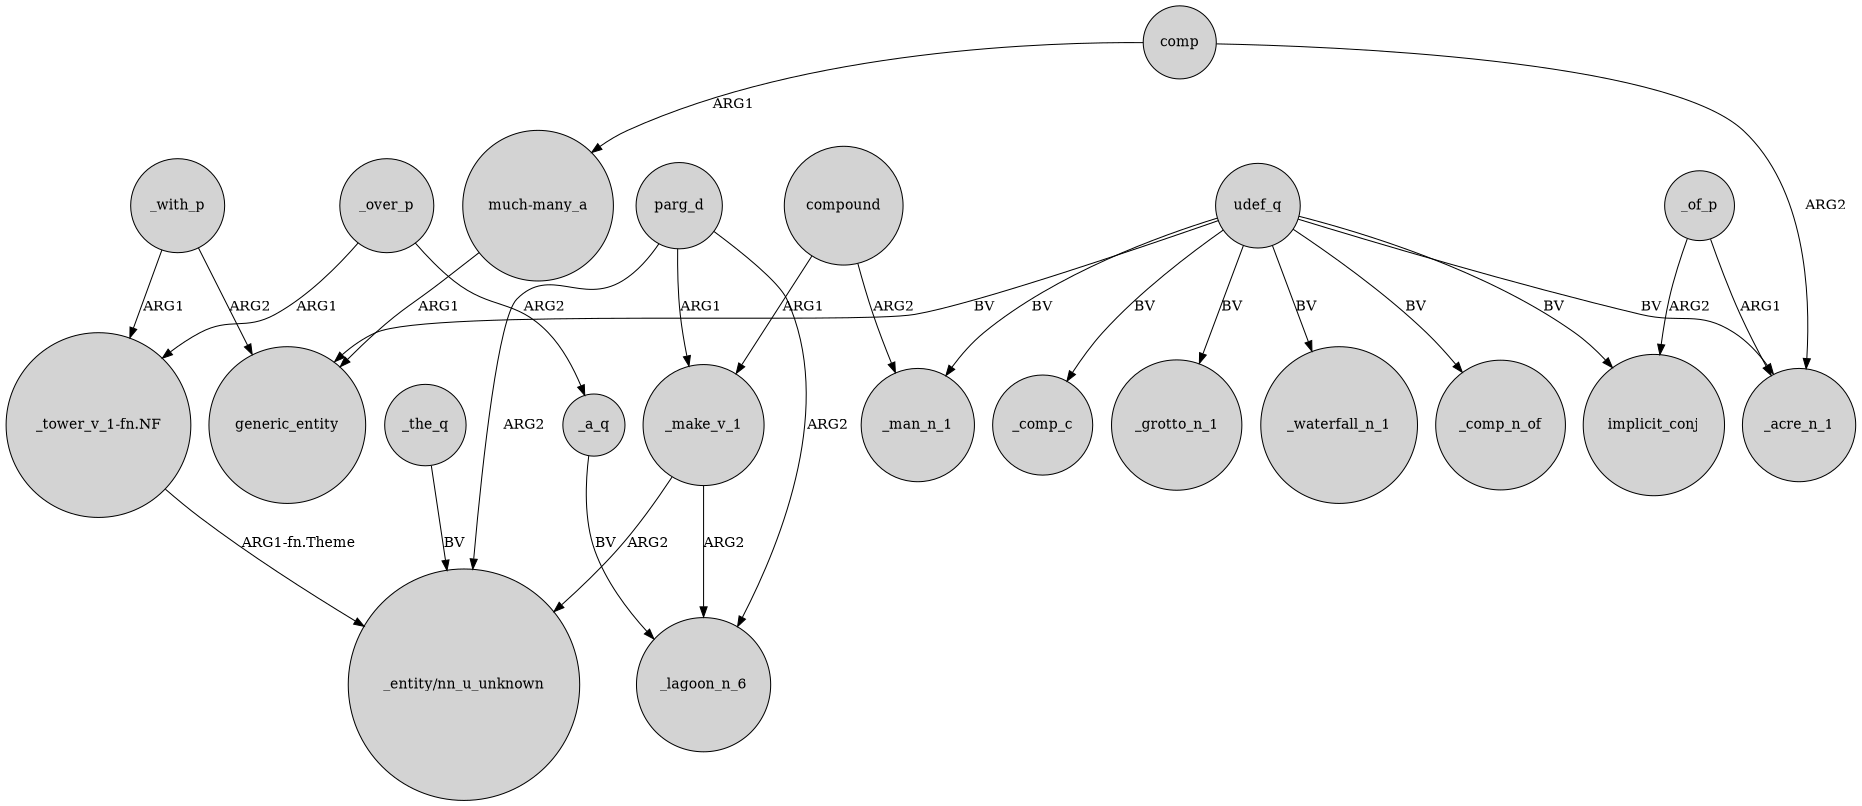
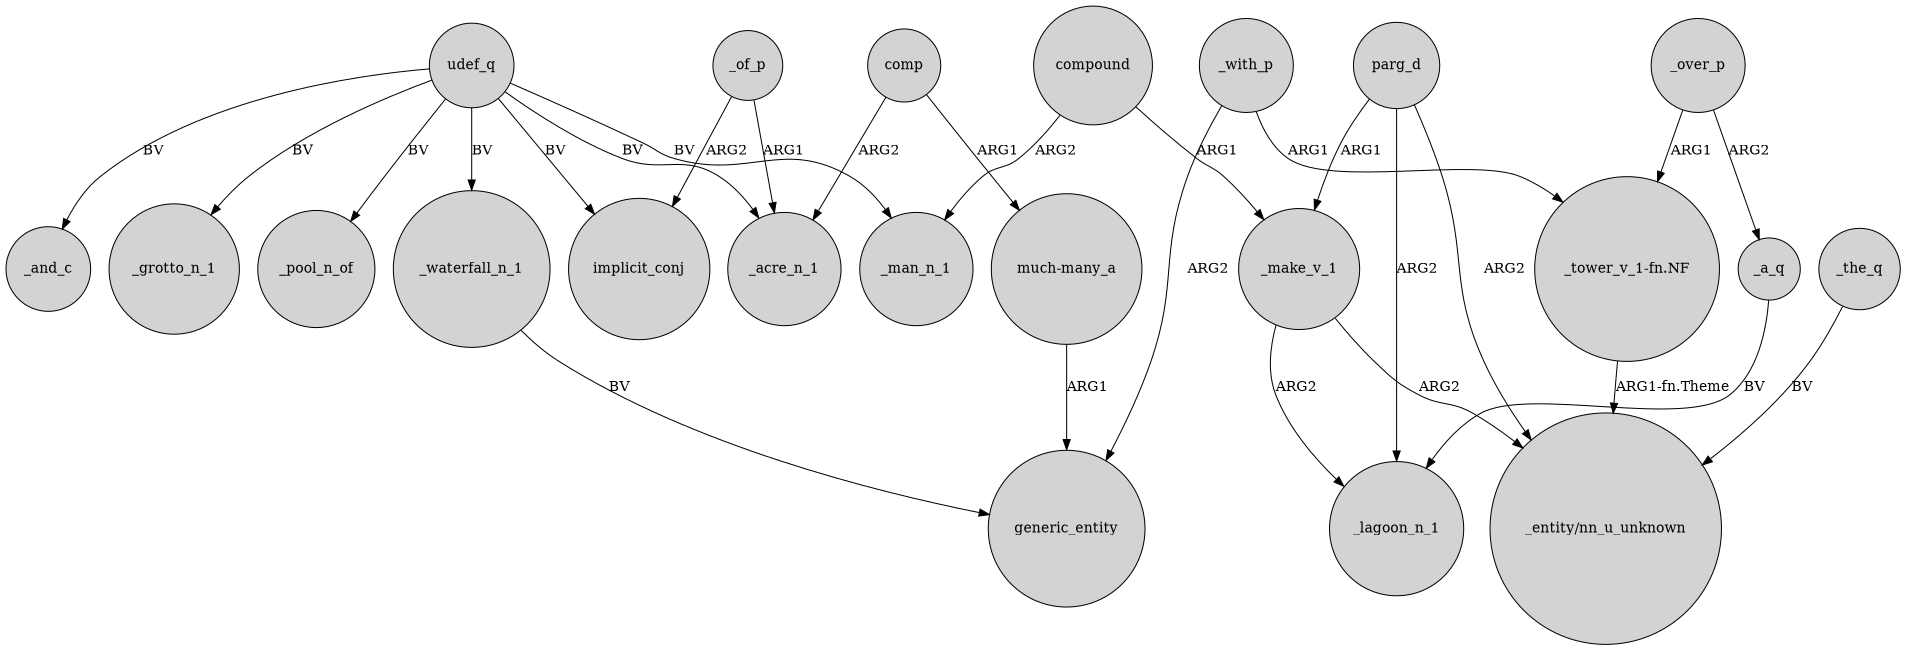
(784, 318) -> (739, 447)
(1043, 425) -> (48, 269)
(1501, 425) -> (316, 269)
(704, 685) -> (1397, 529)
